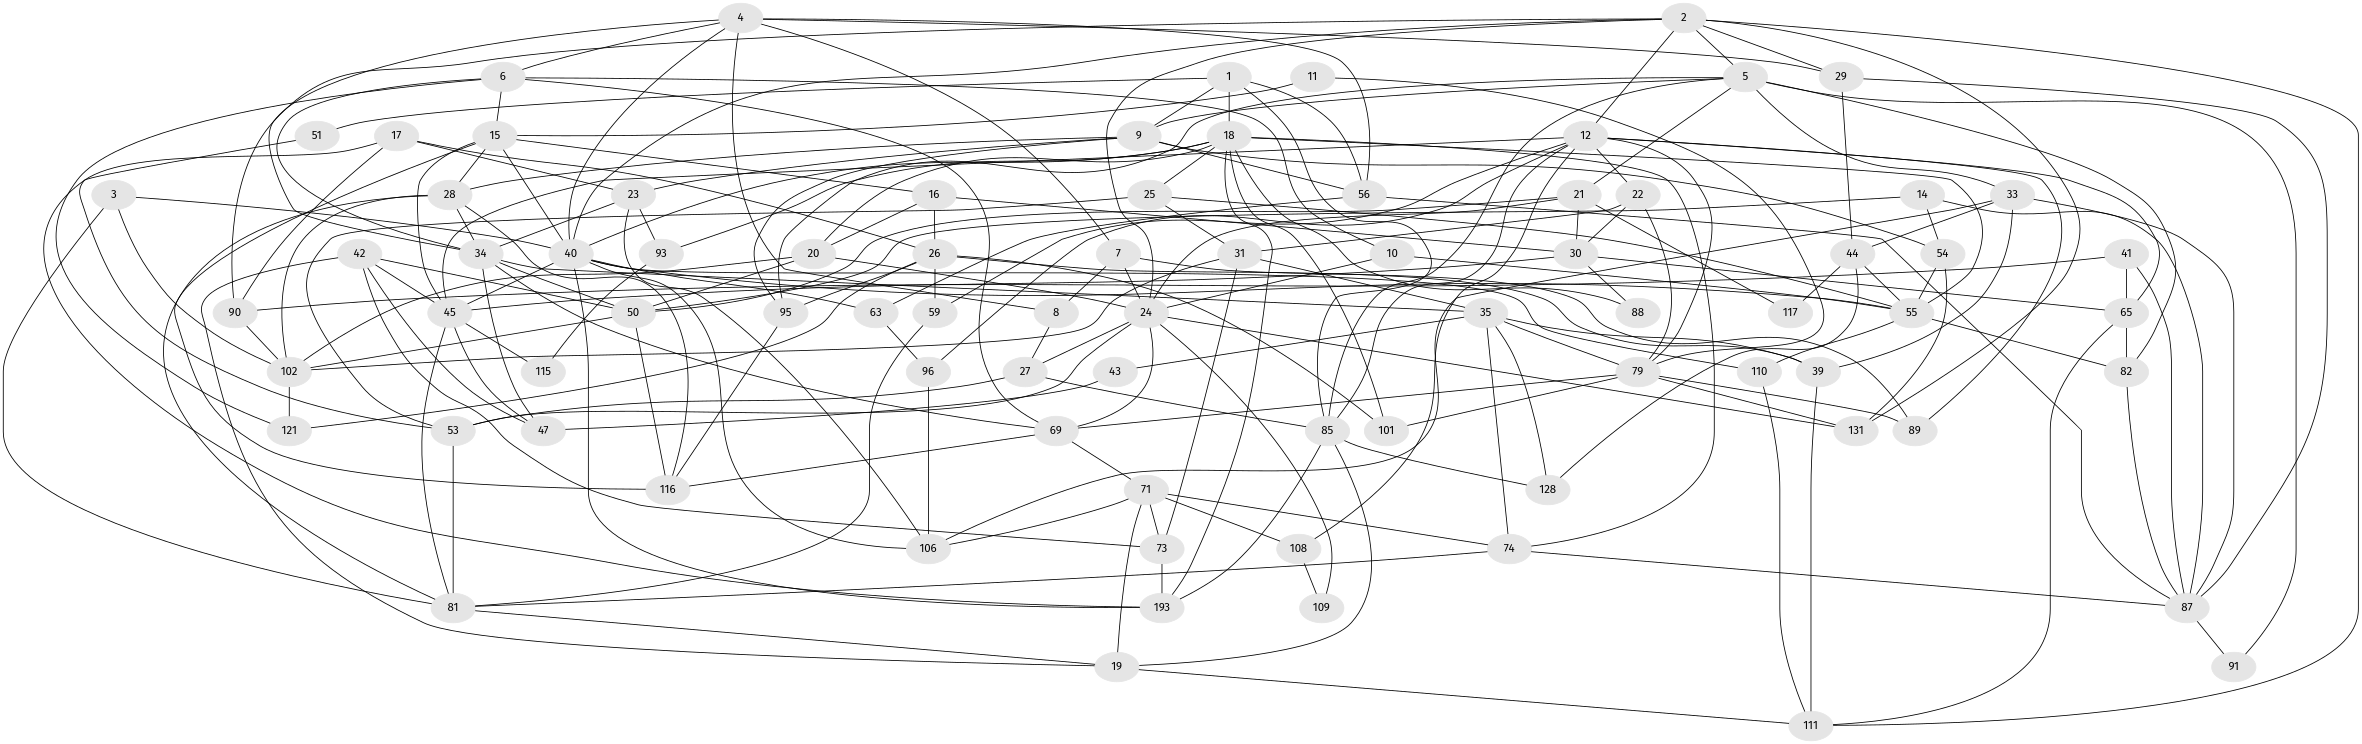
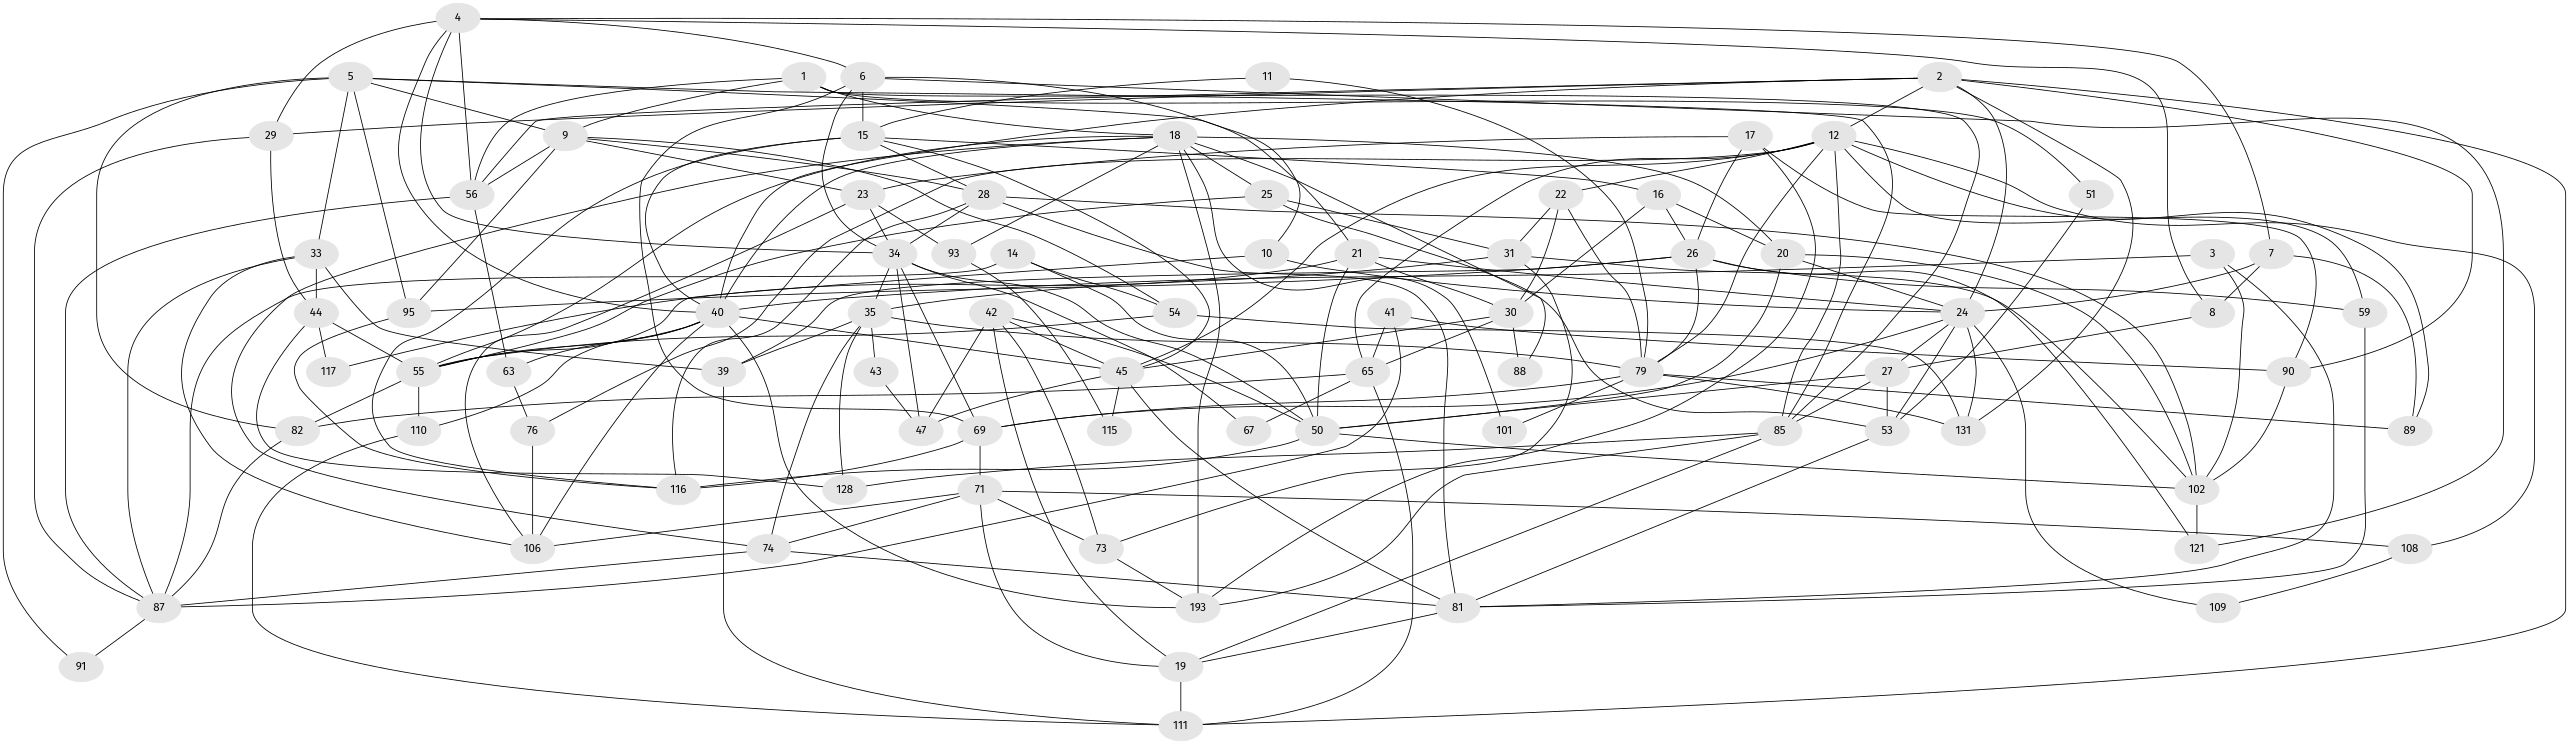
(1715, 48) -> (1186, 95)
(1201, 309) -> (1694, 323)
(928, 372) -> (533, 431)
none -> (1655, 396)
none -> (1249, 431)
